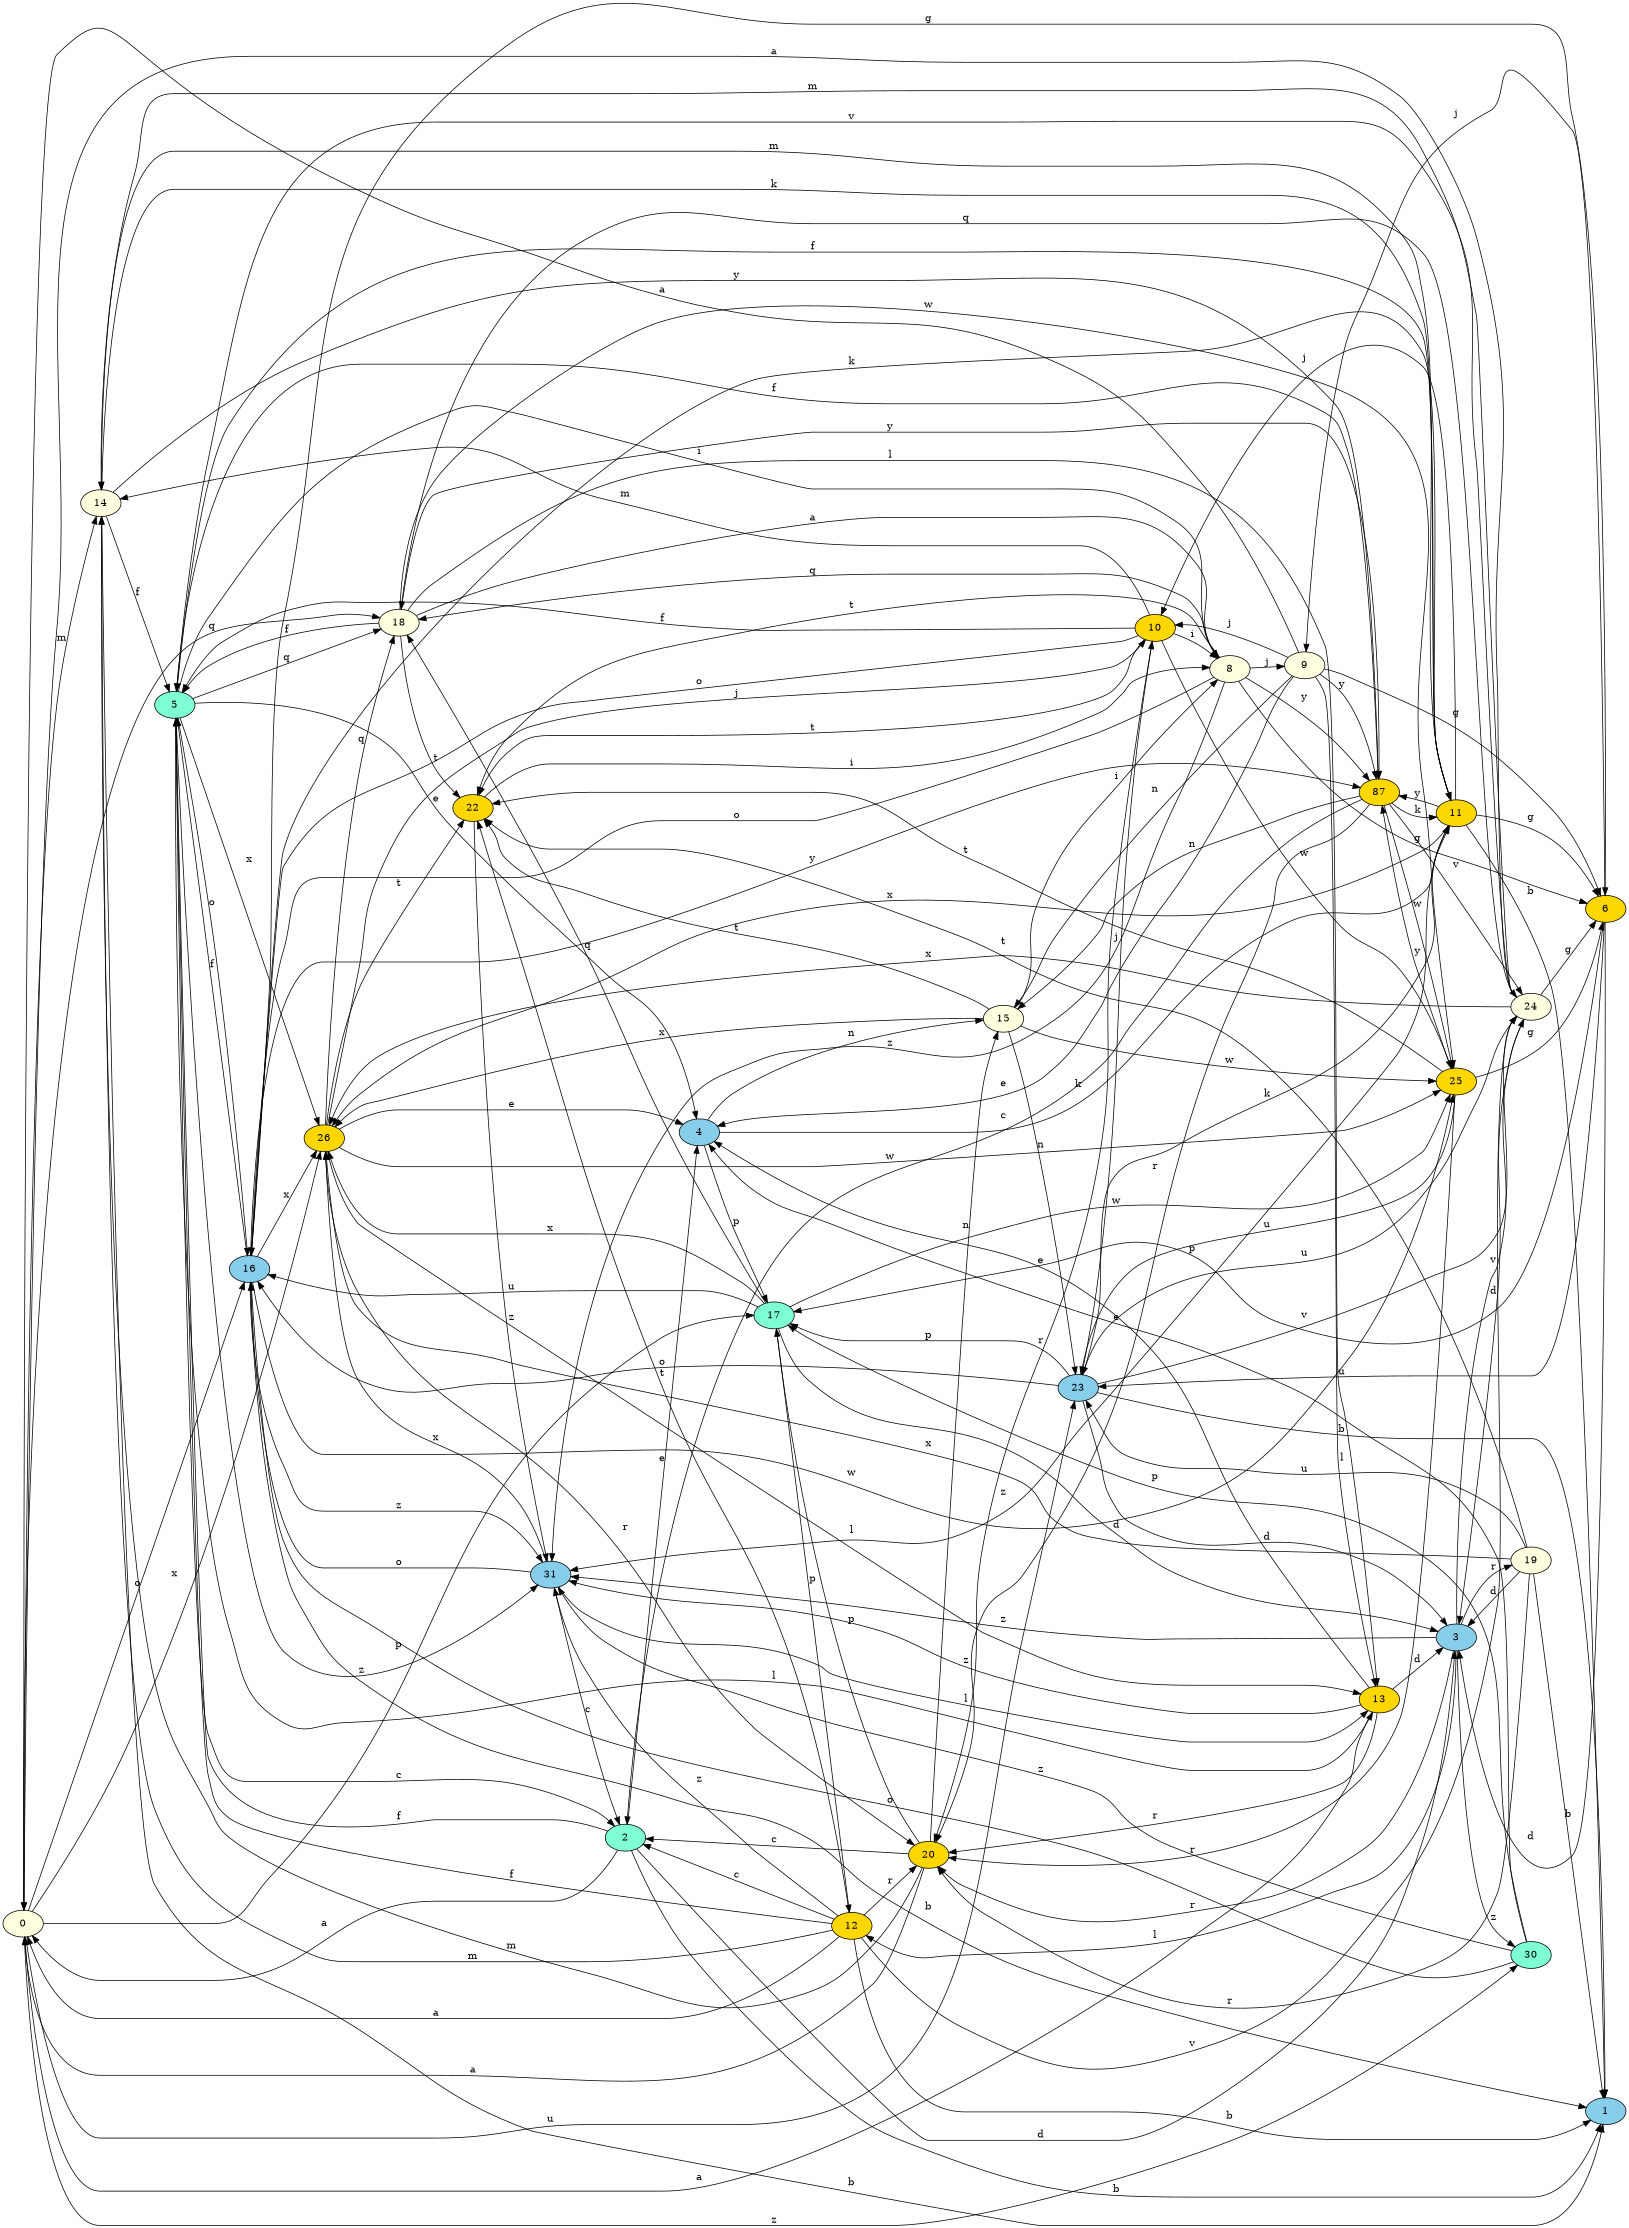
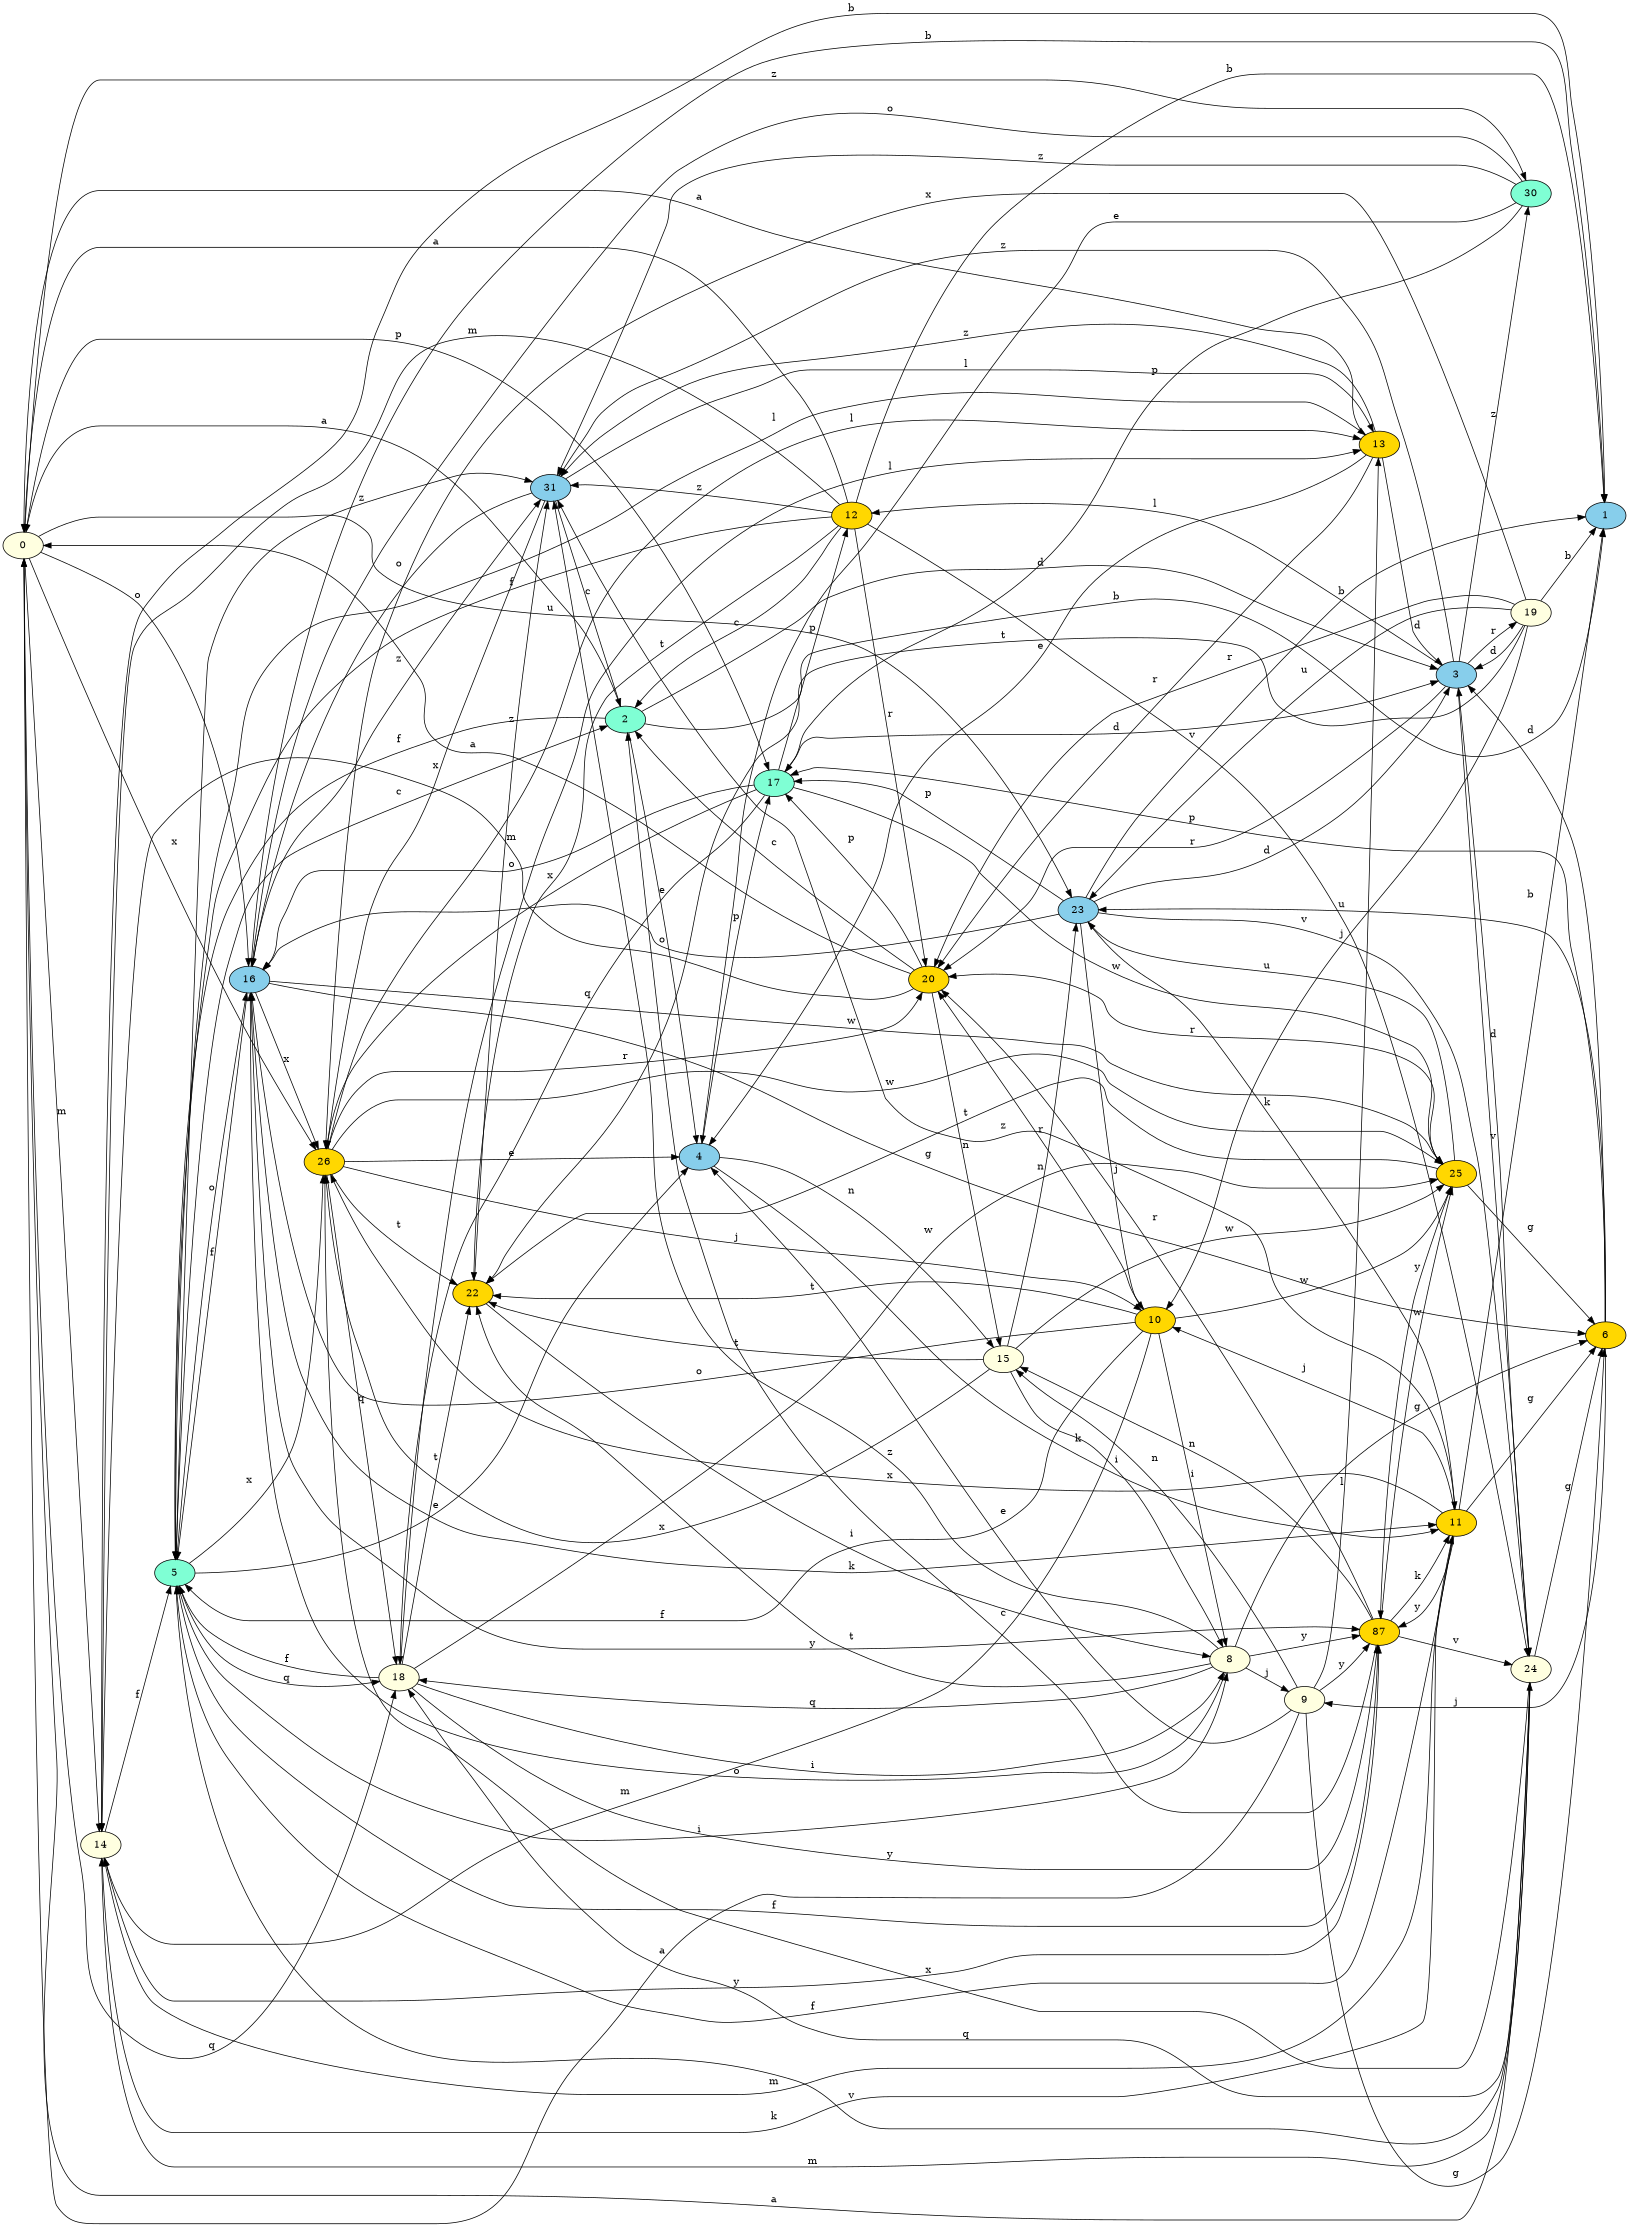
(813, 518) -> (813, 1765)
(1237, 636) -> (1334, 955)
(1345, 1252) -> none
(512, 1287) -> (512, 864)
